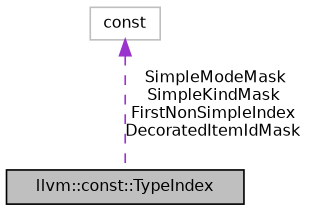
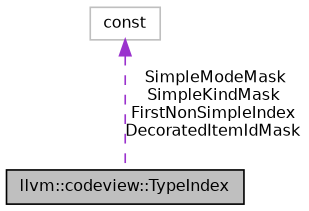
(125, 187) -> (125, 187)
